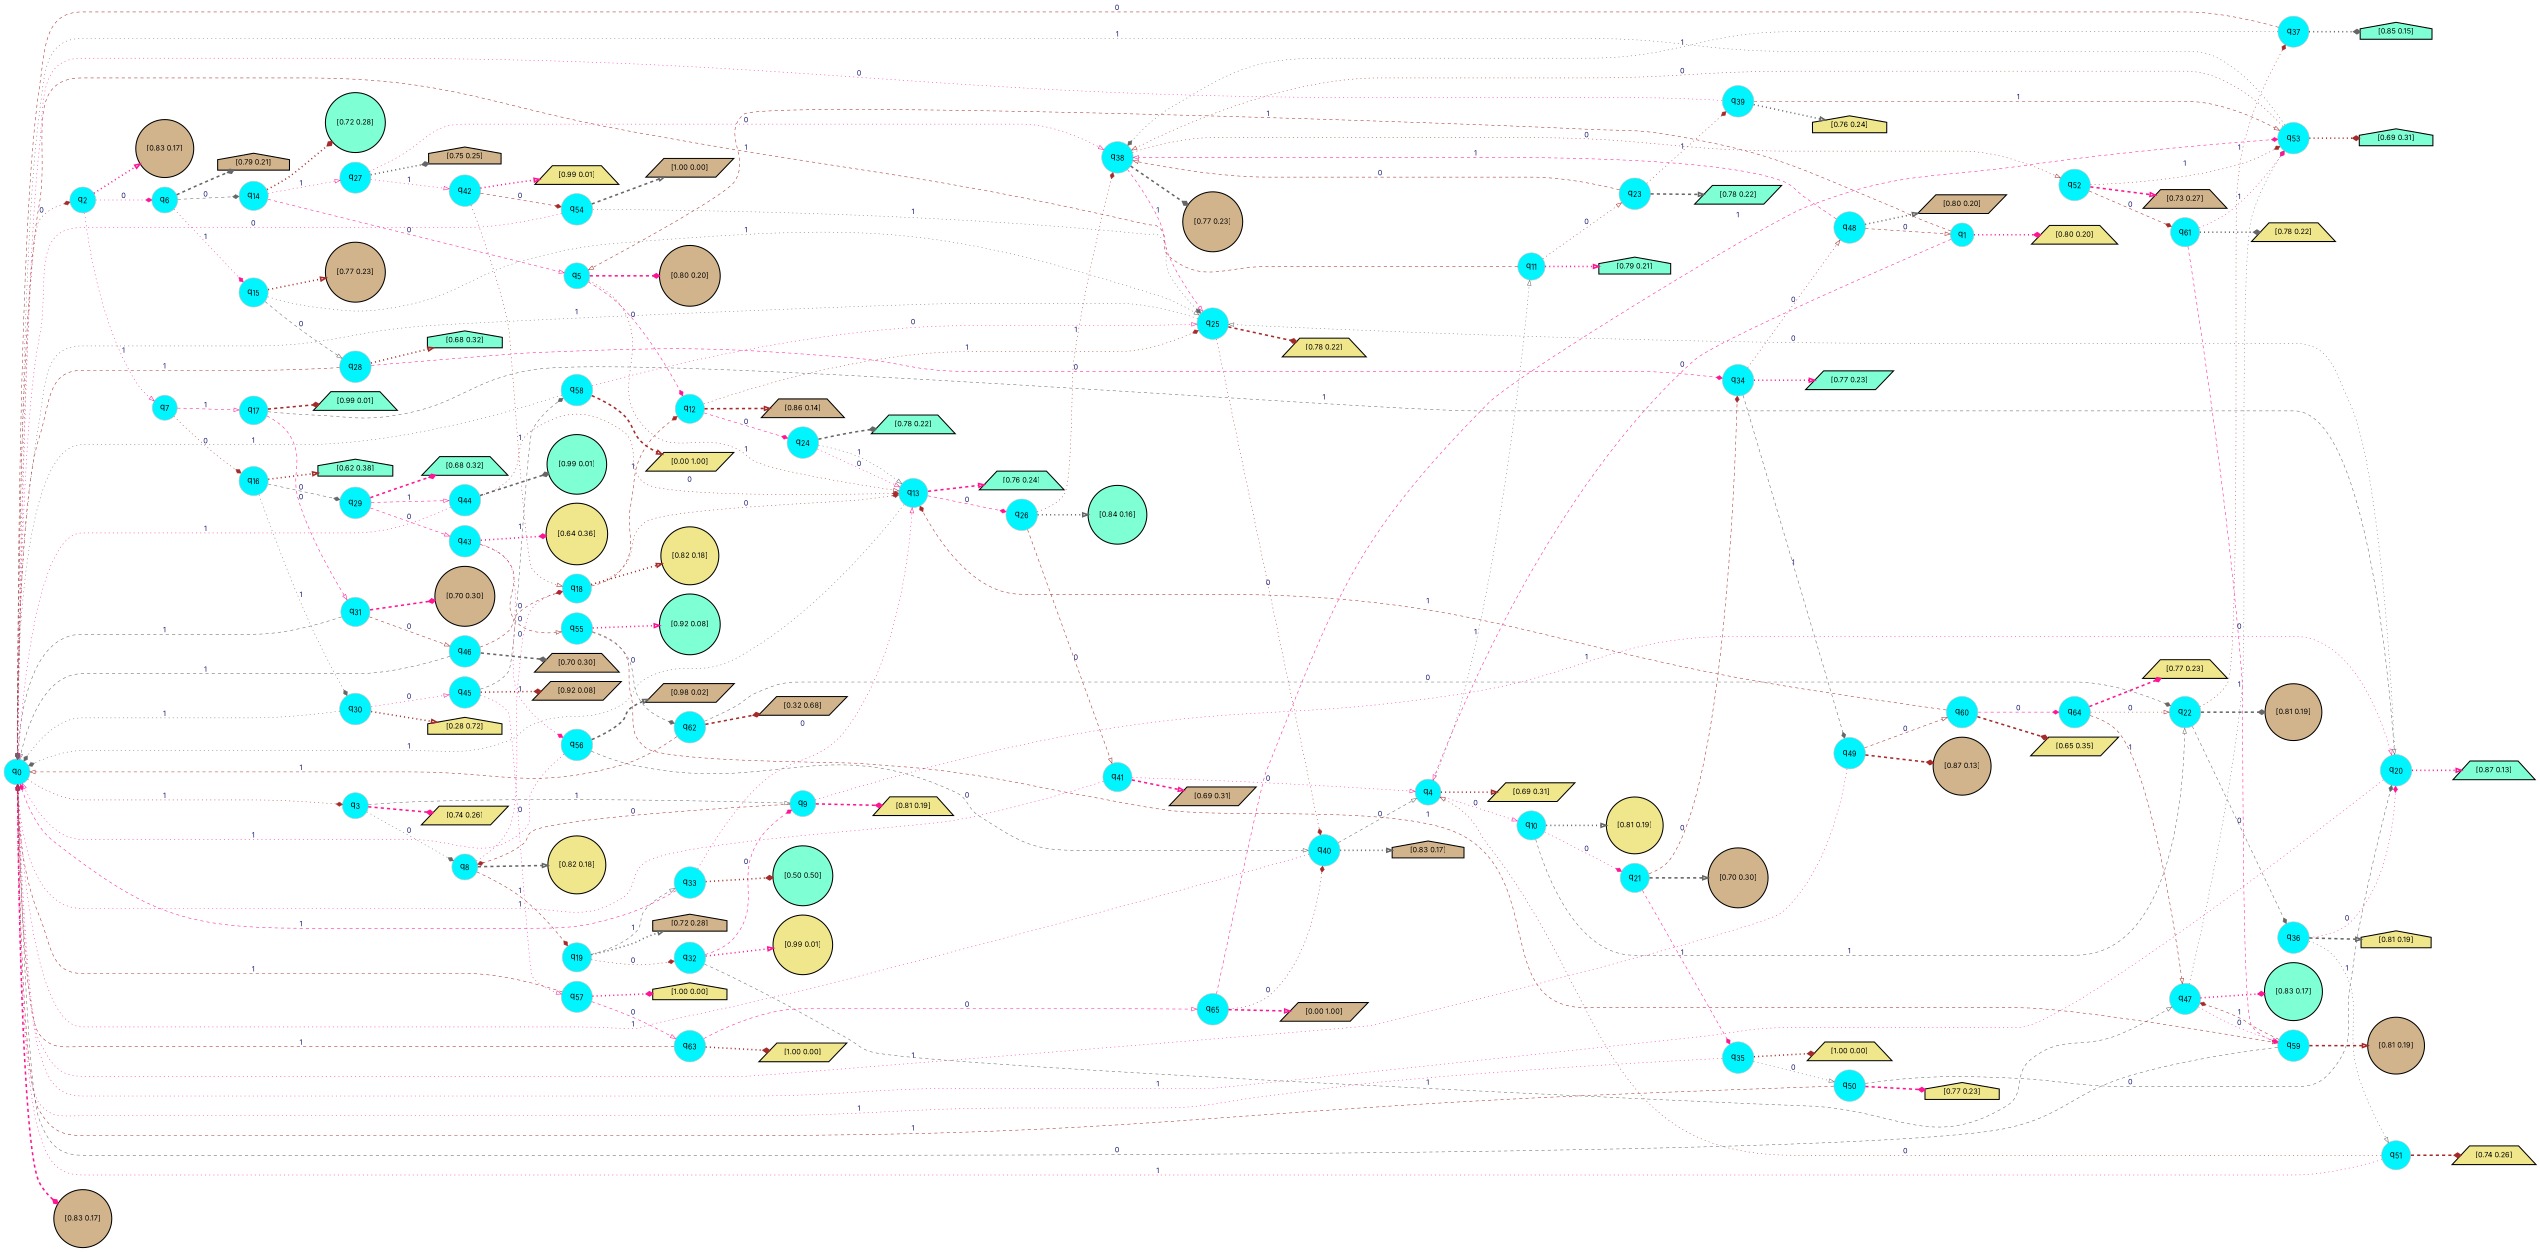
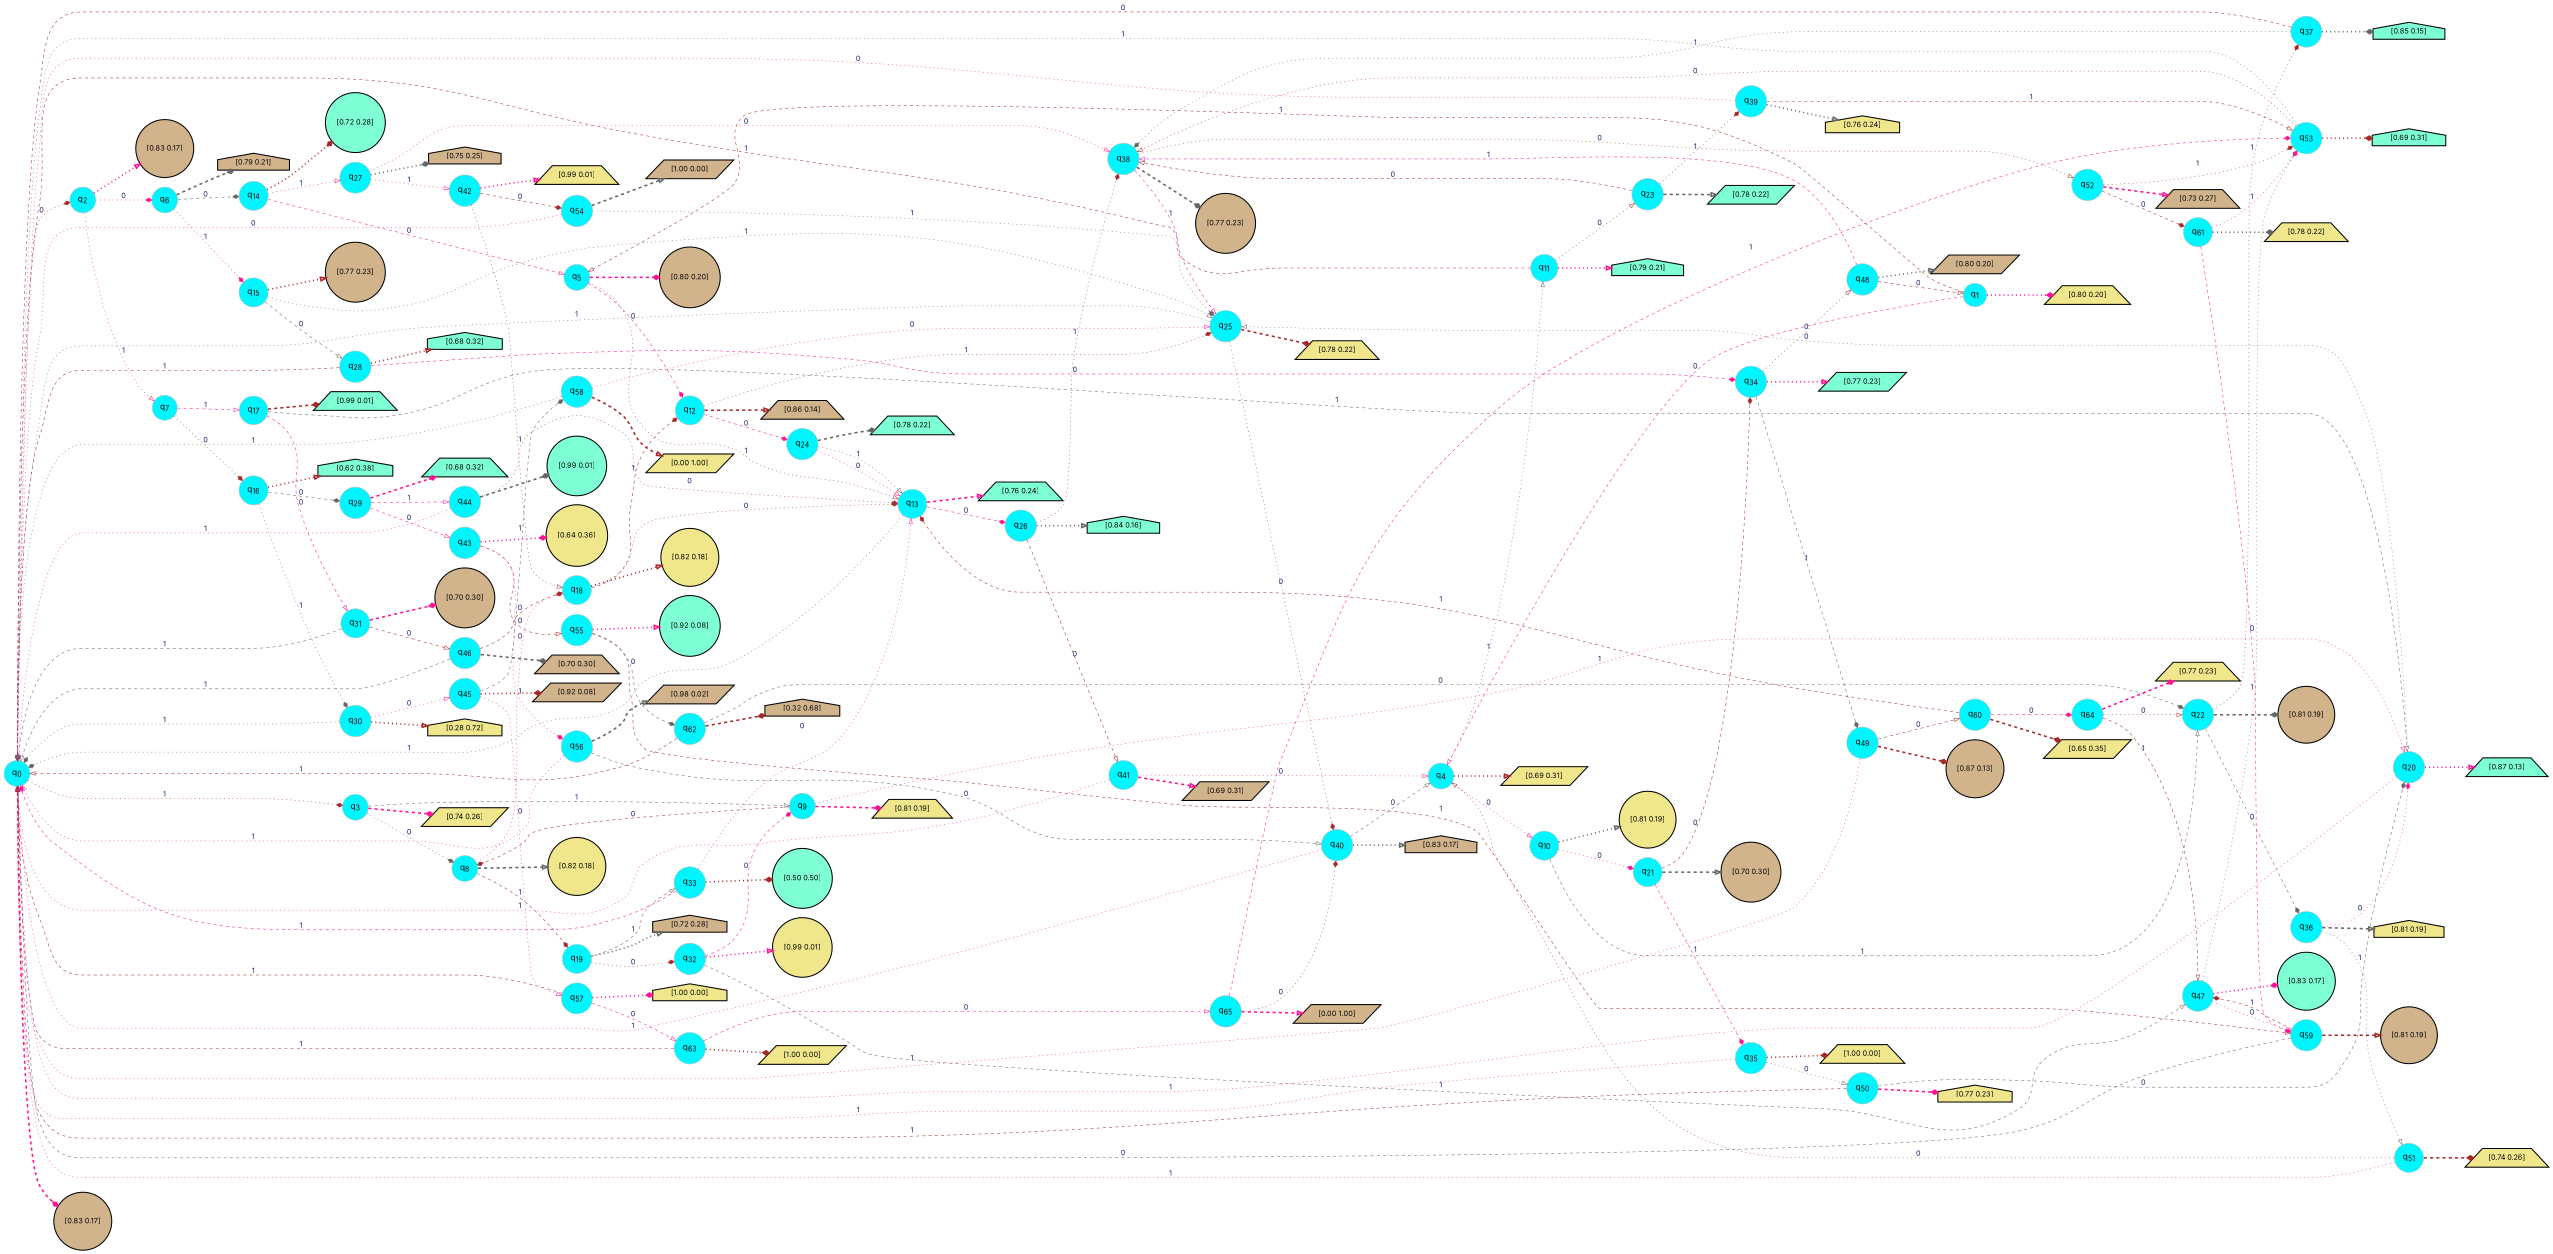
(1117, 515) -> (1123, 526)
(803, 706) -> (802, 709)
